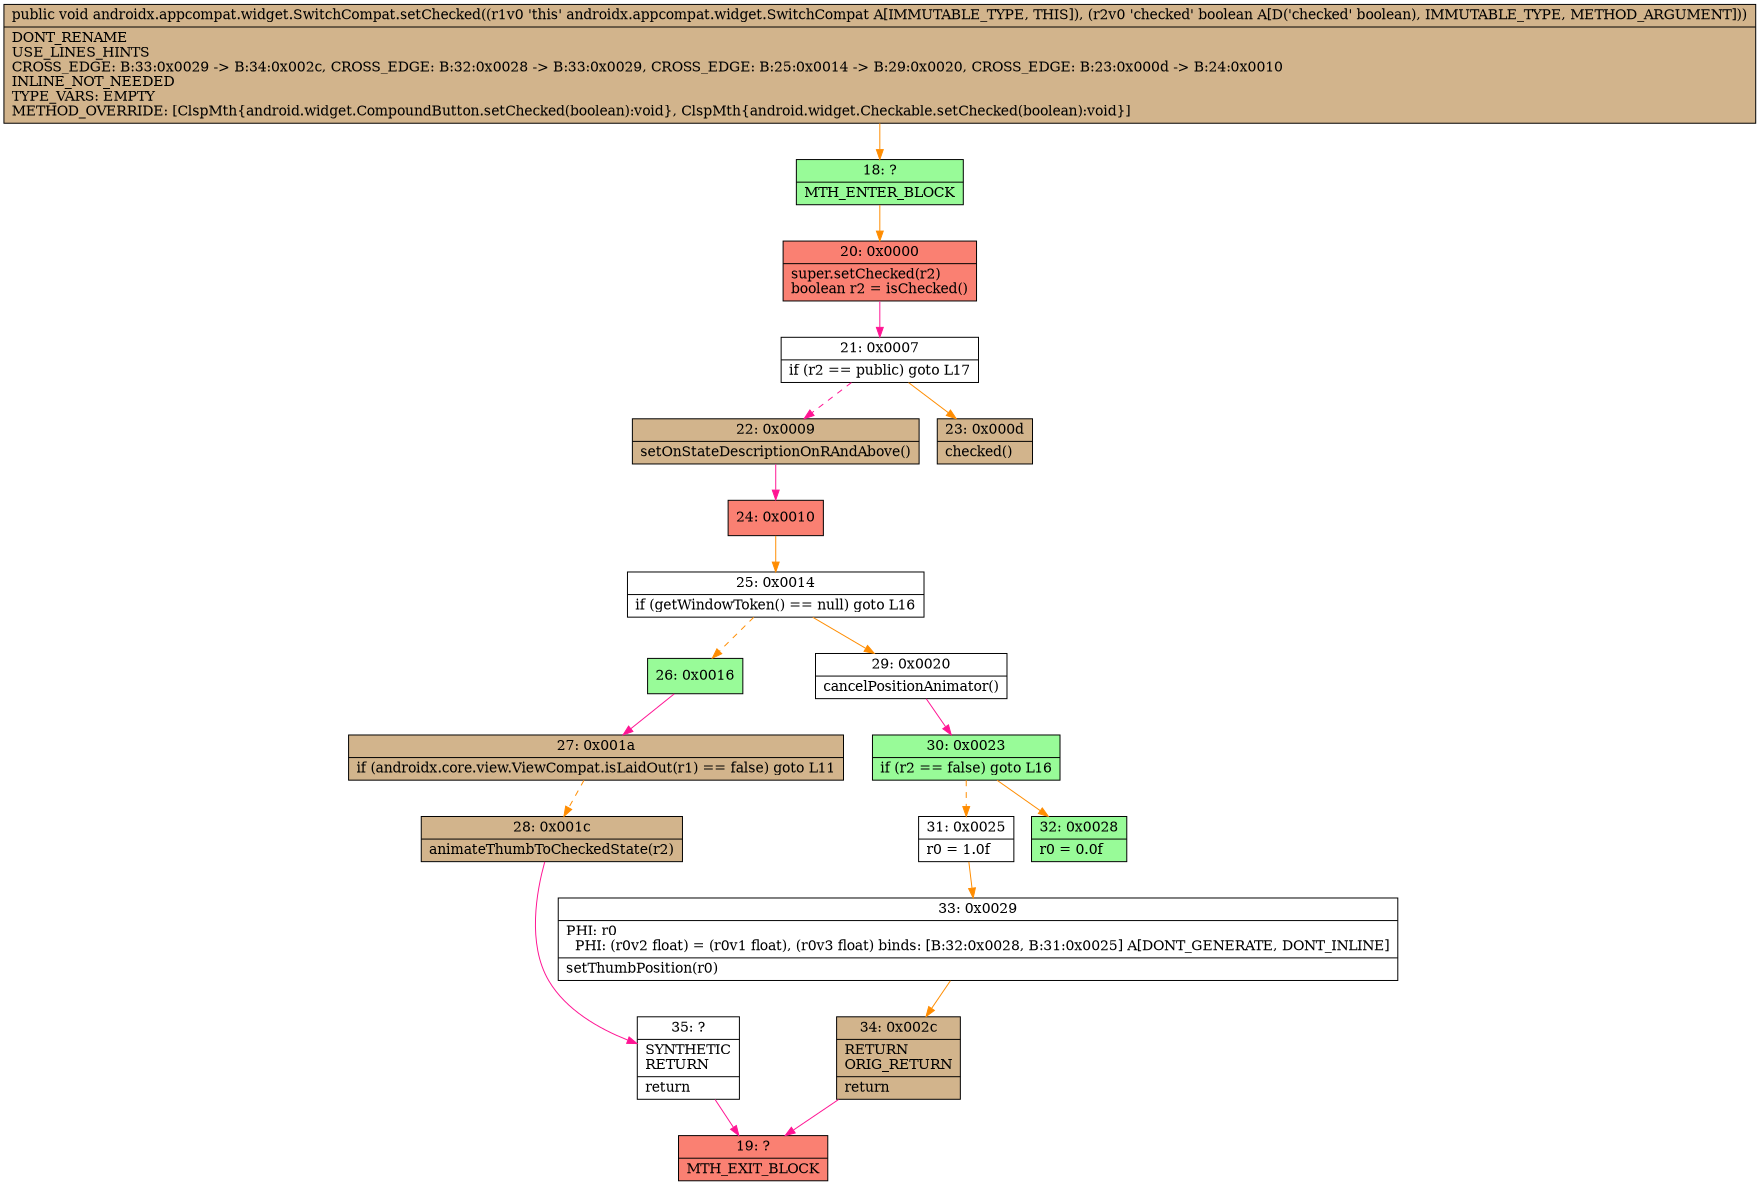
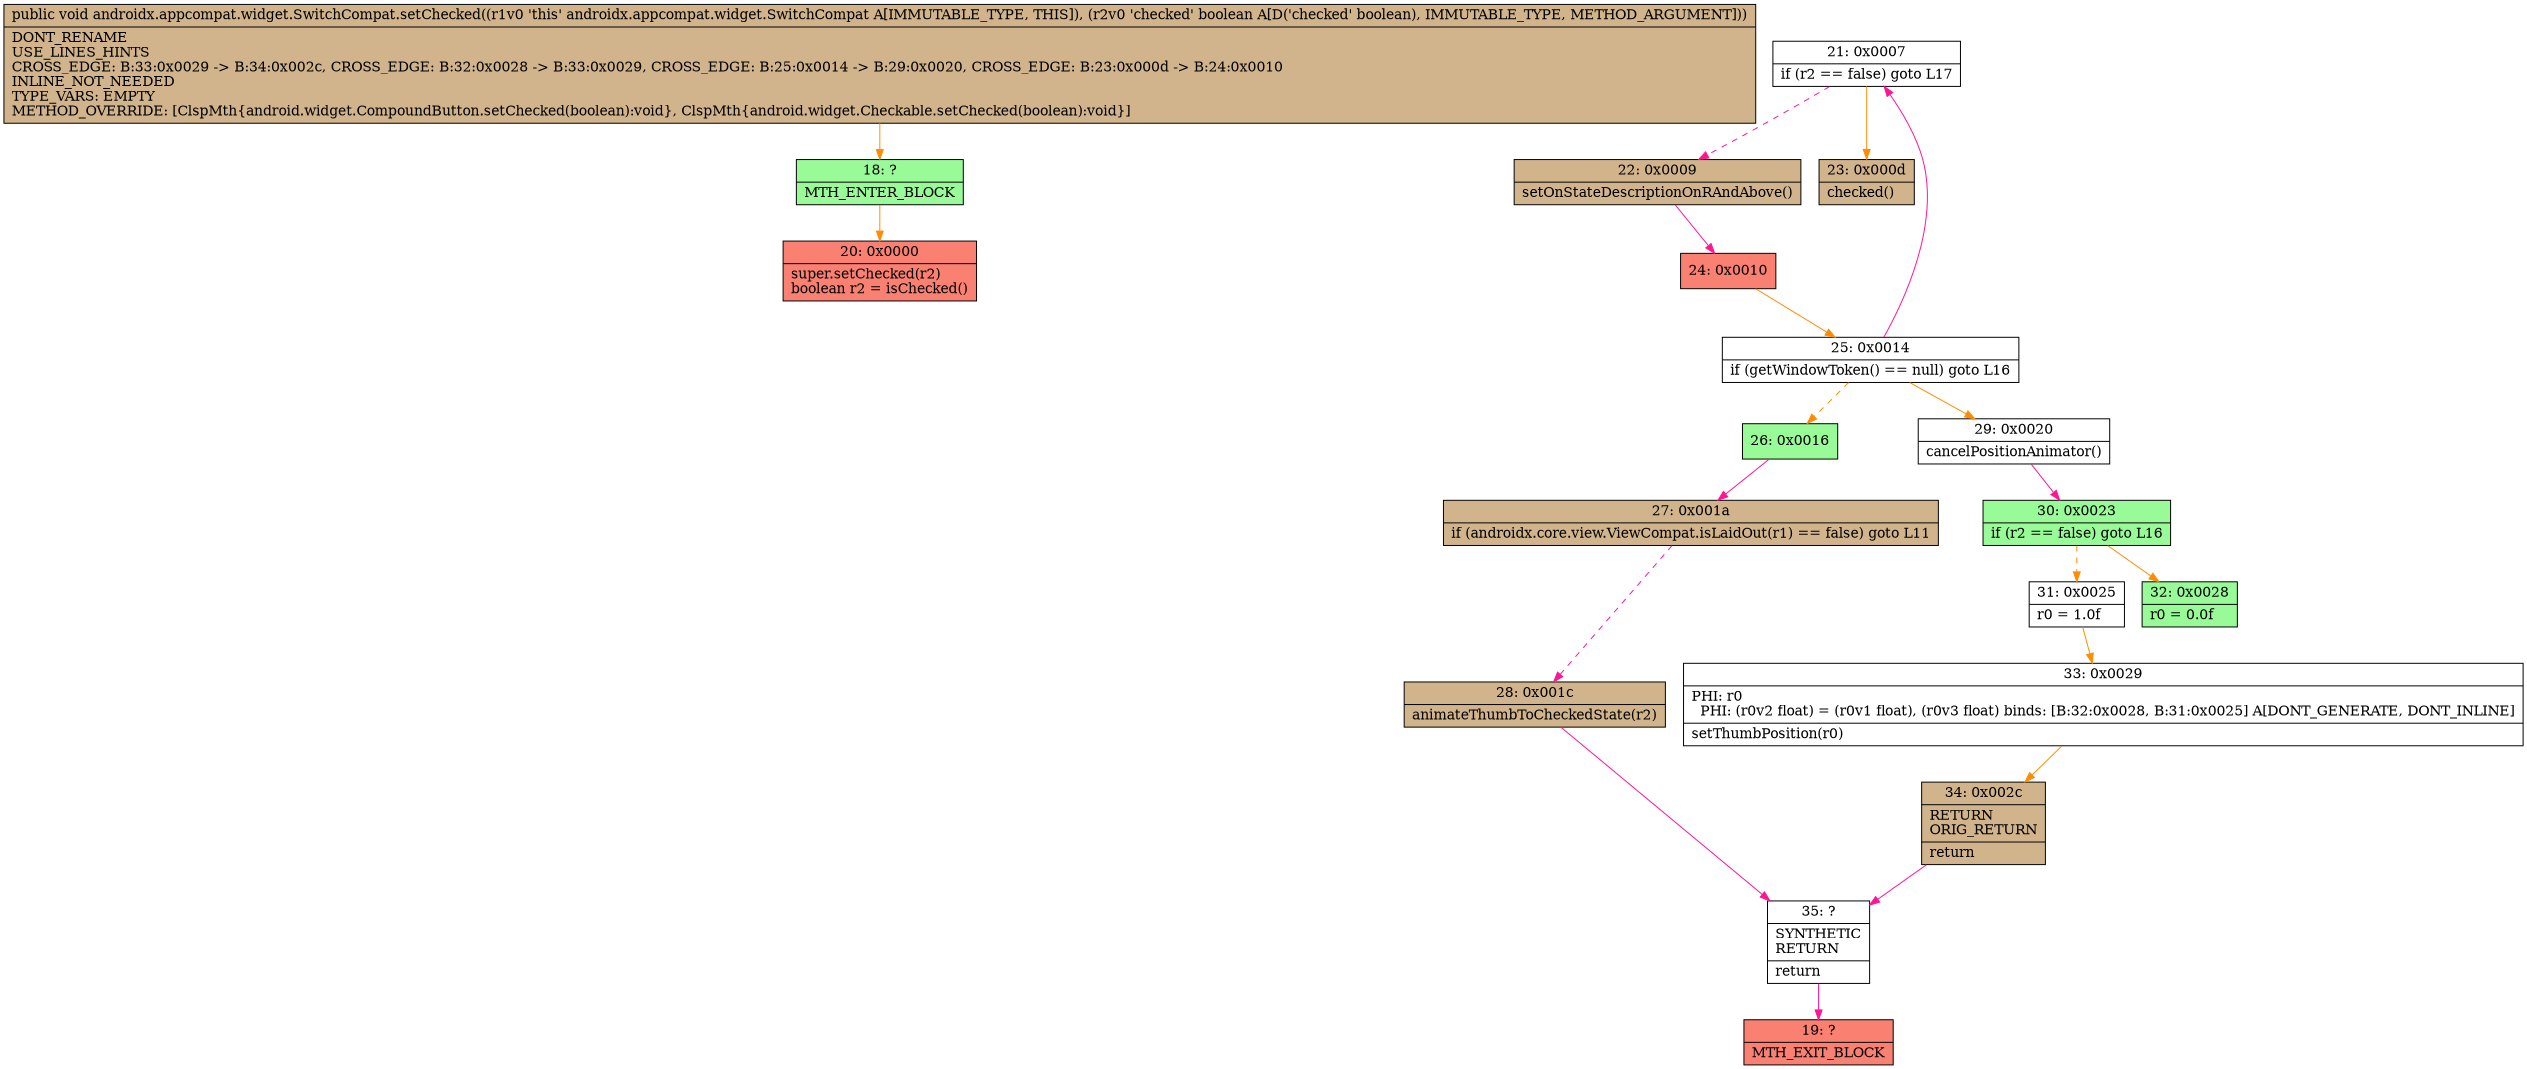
(880, 314) -> (1926, 216)
(880, 371) -> (1867, 75)
(576, 794) -> (1616, 610)
(816, 1115) -> (1902, 882)
